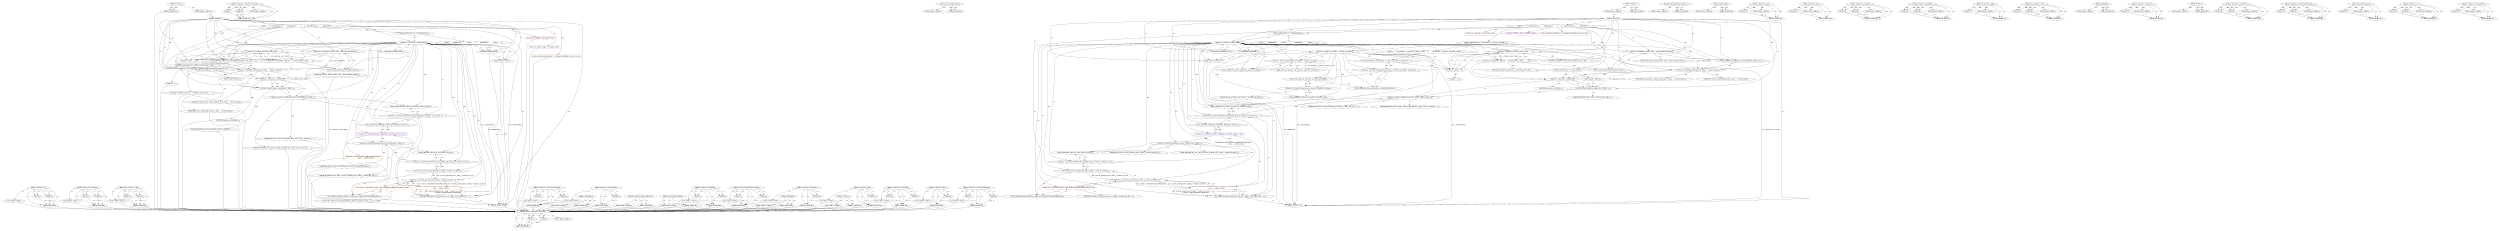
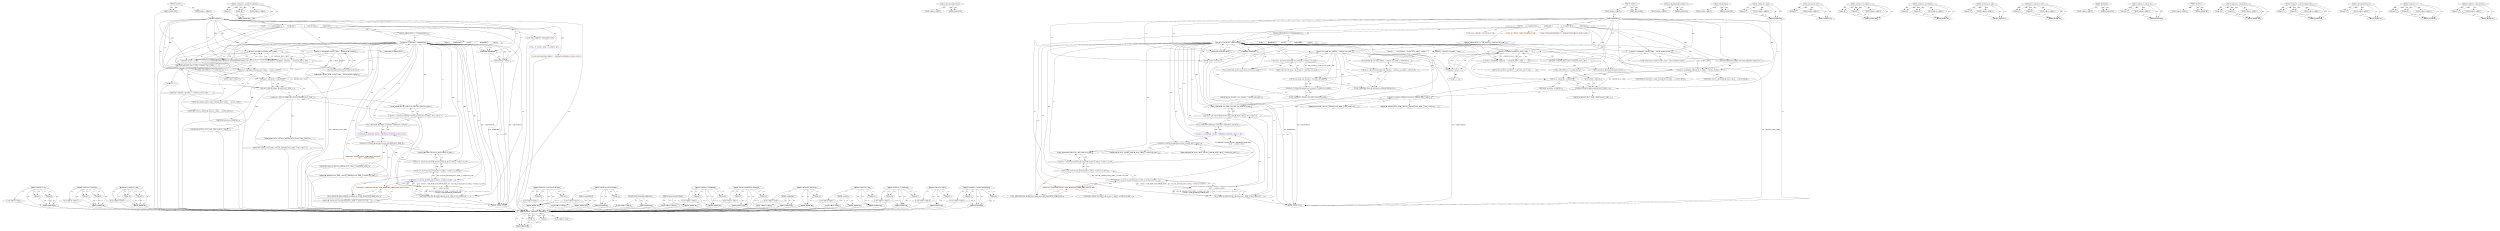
(1521, 34) -> (1521, 34)
